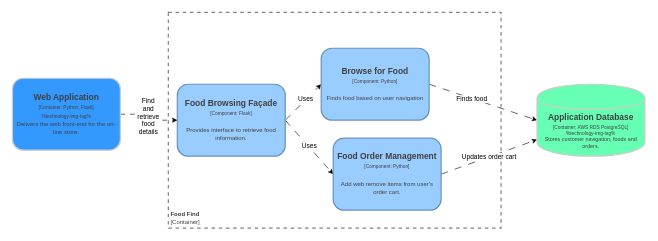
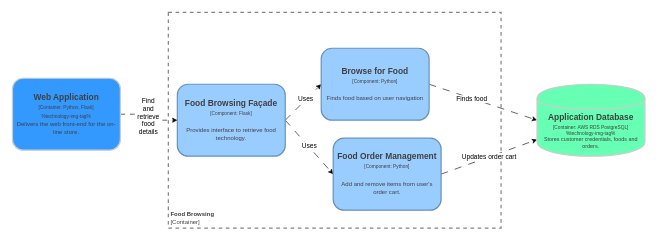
(231, 120) -> (231, 120)
(591, 131) -> (591, 131)
(387, 174) -> (387, 174)
(188, 218) -> (191, 218)
